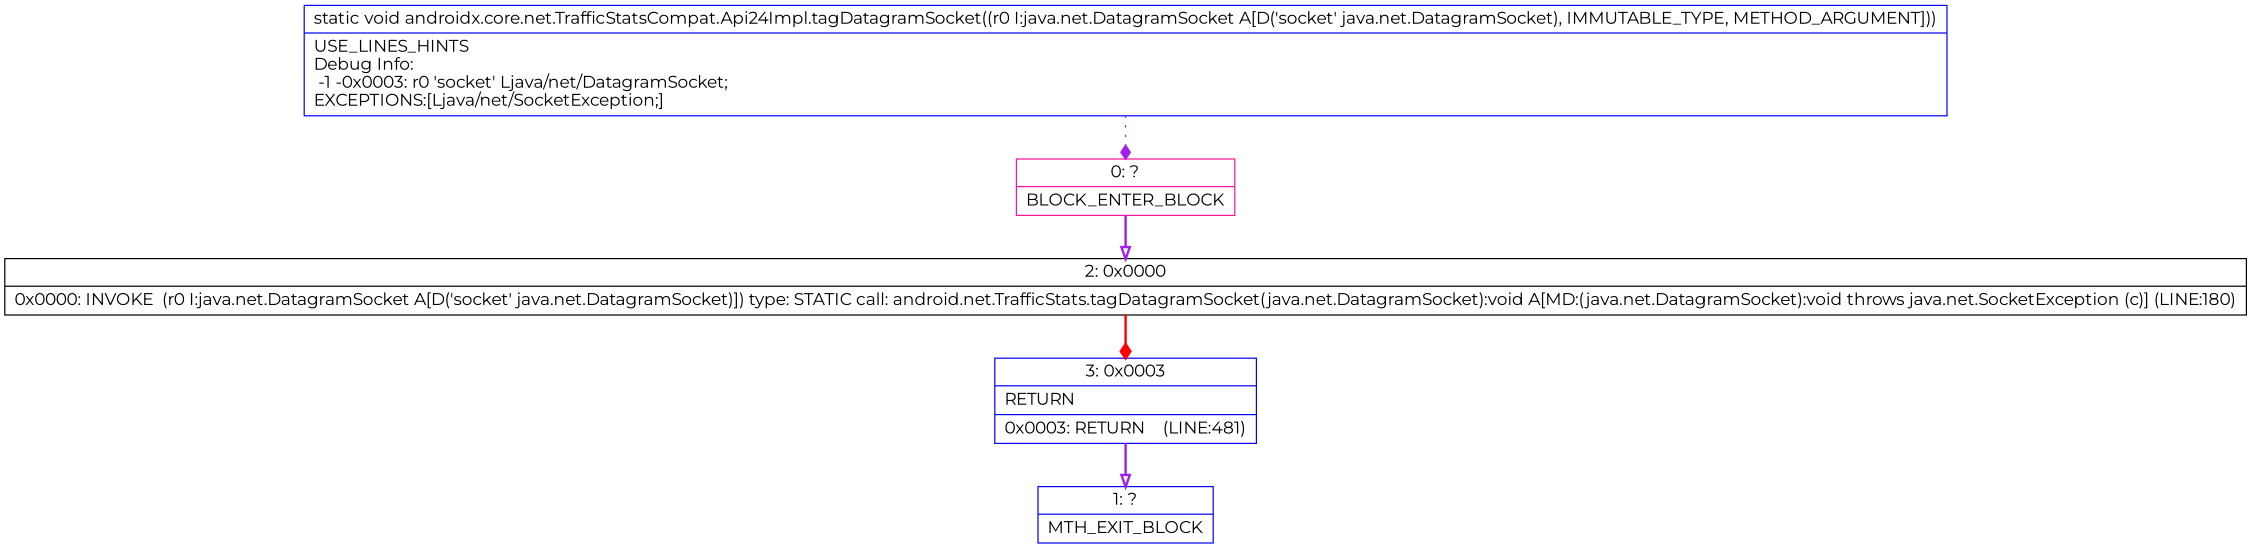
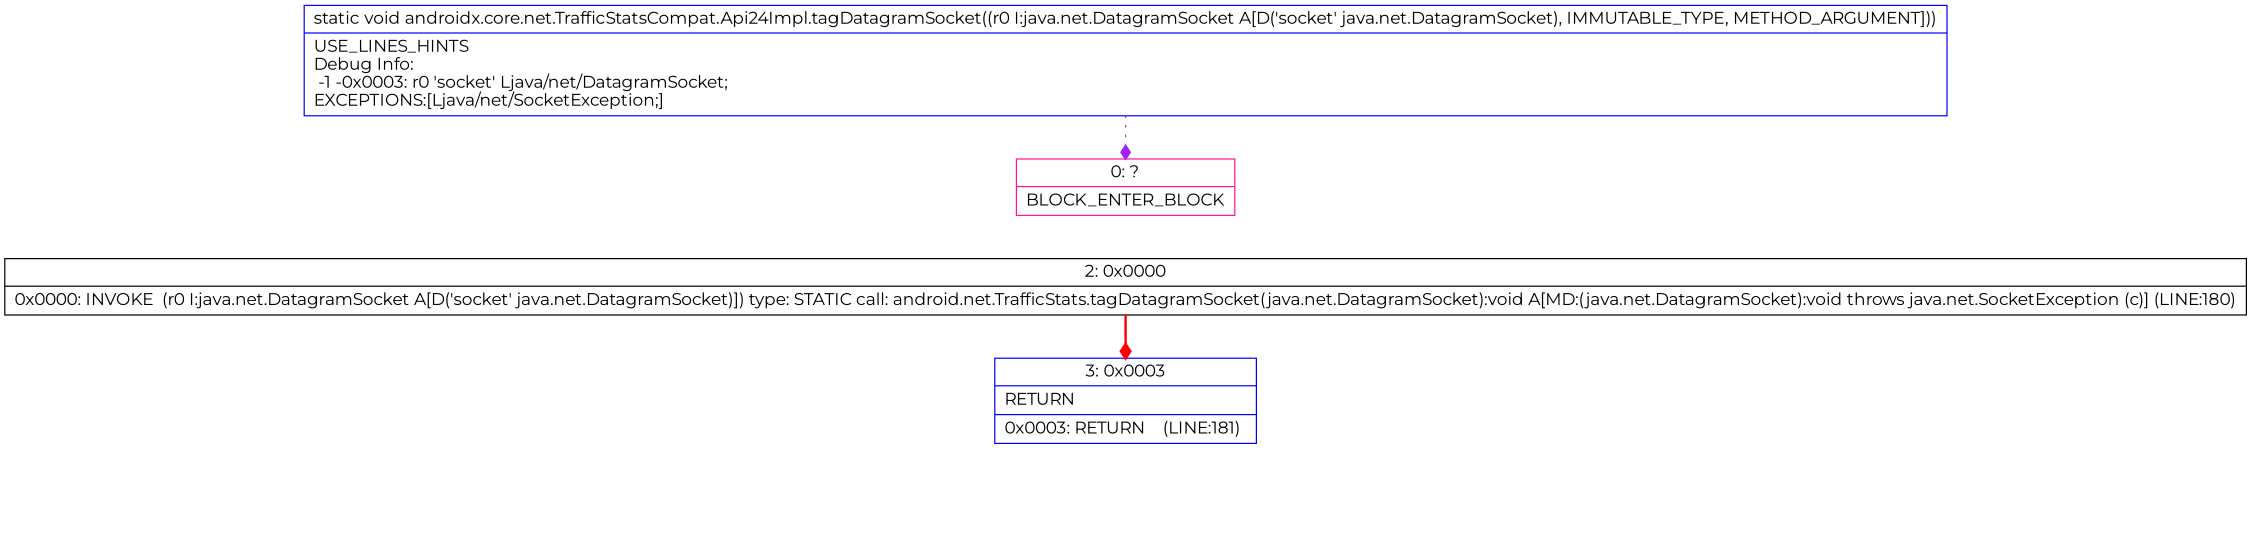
(1126, 231) -> none
(1126, 428) -> (1123, 428)
(1126, 515) -> none
